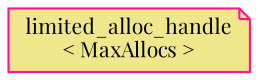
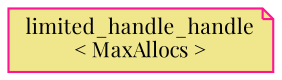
(129, 40) -> (141, 40)
